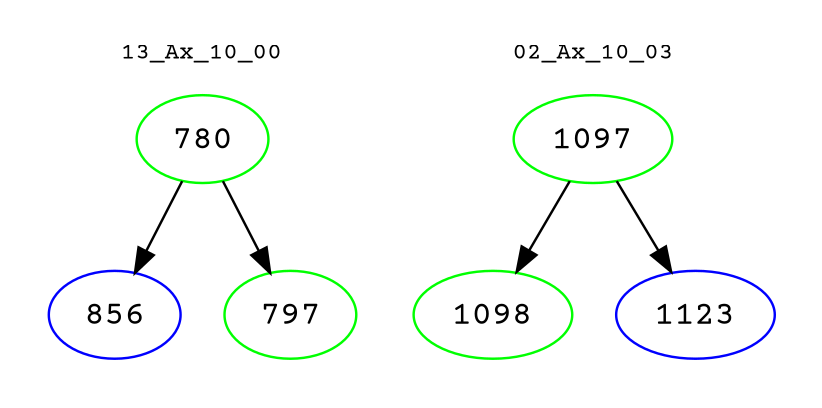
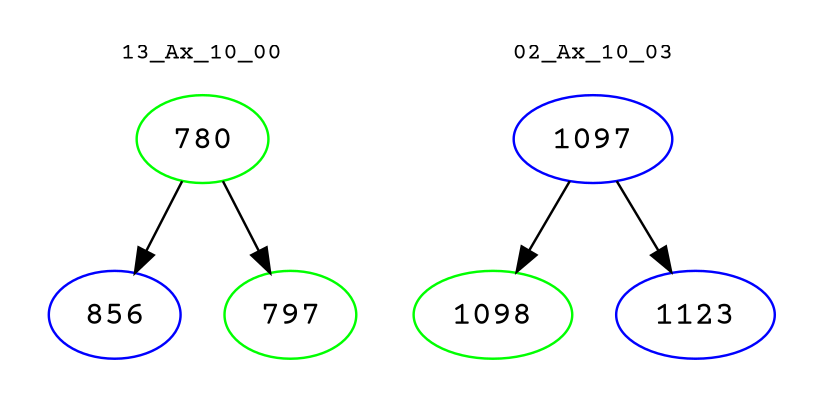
(593, 139) -> (593, 139)
